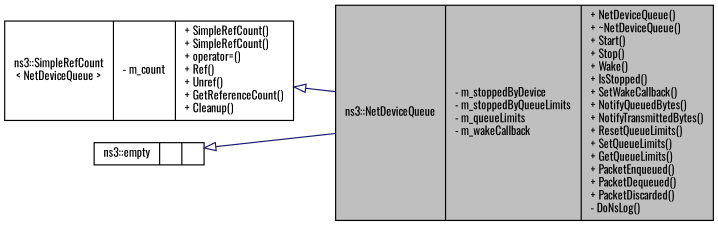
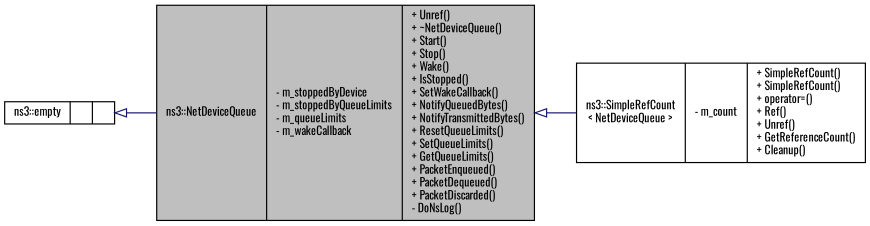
(633, 16) -> (431, 16)
(321, 90) -> (562, 113)
